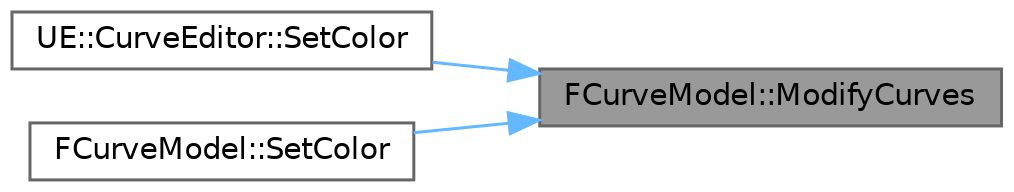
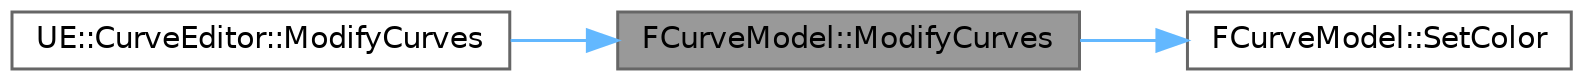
(222, 40) -> (261, 40)
(461, 128) -> (1118, 40)
